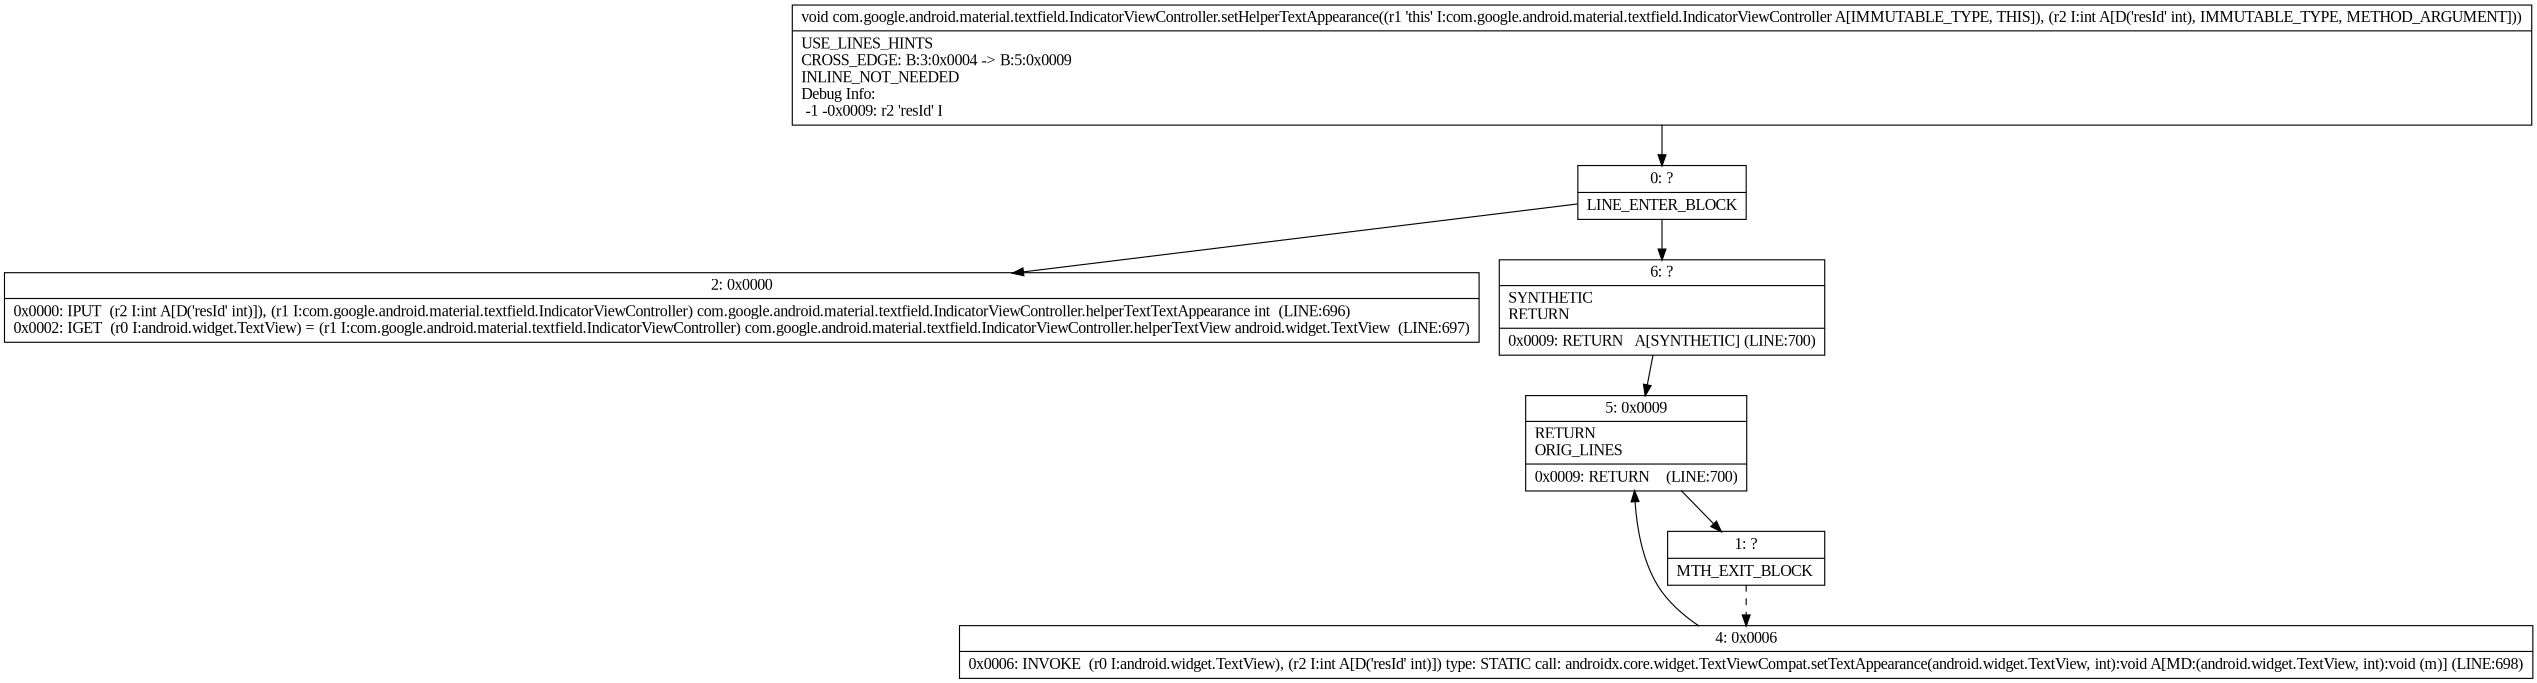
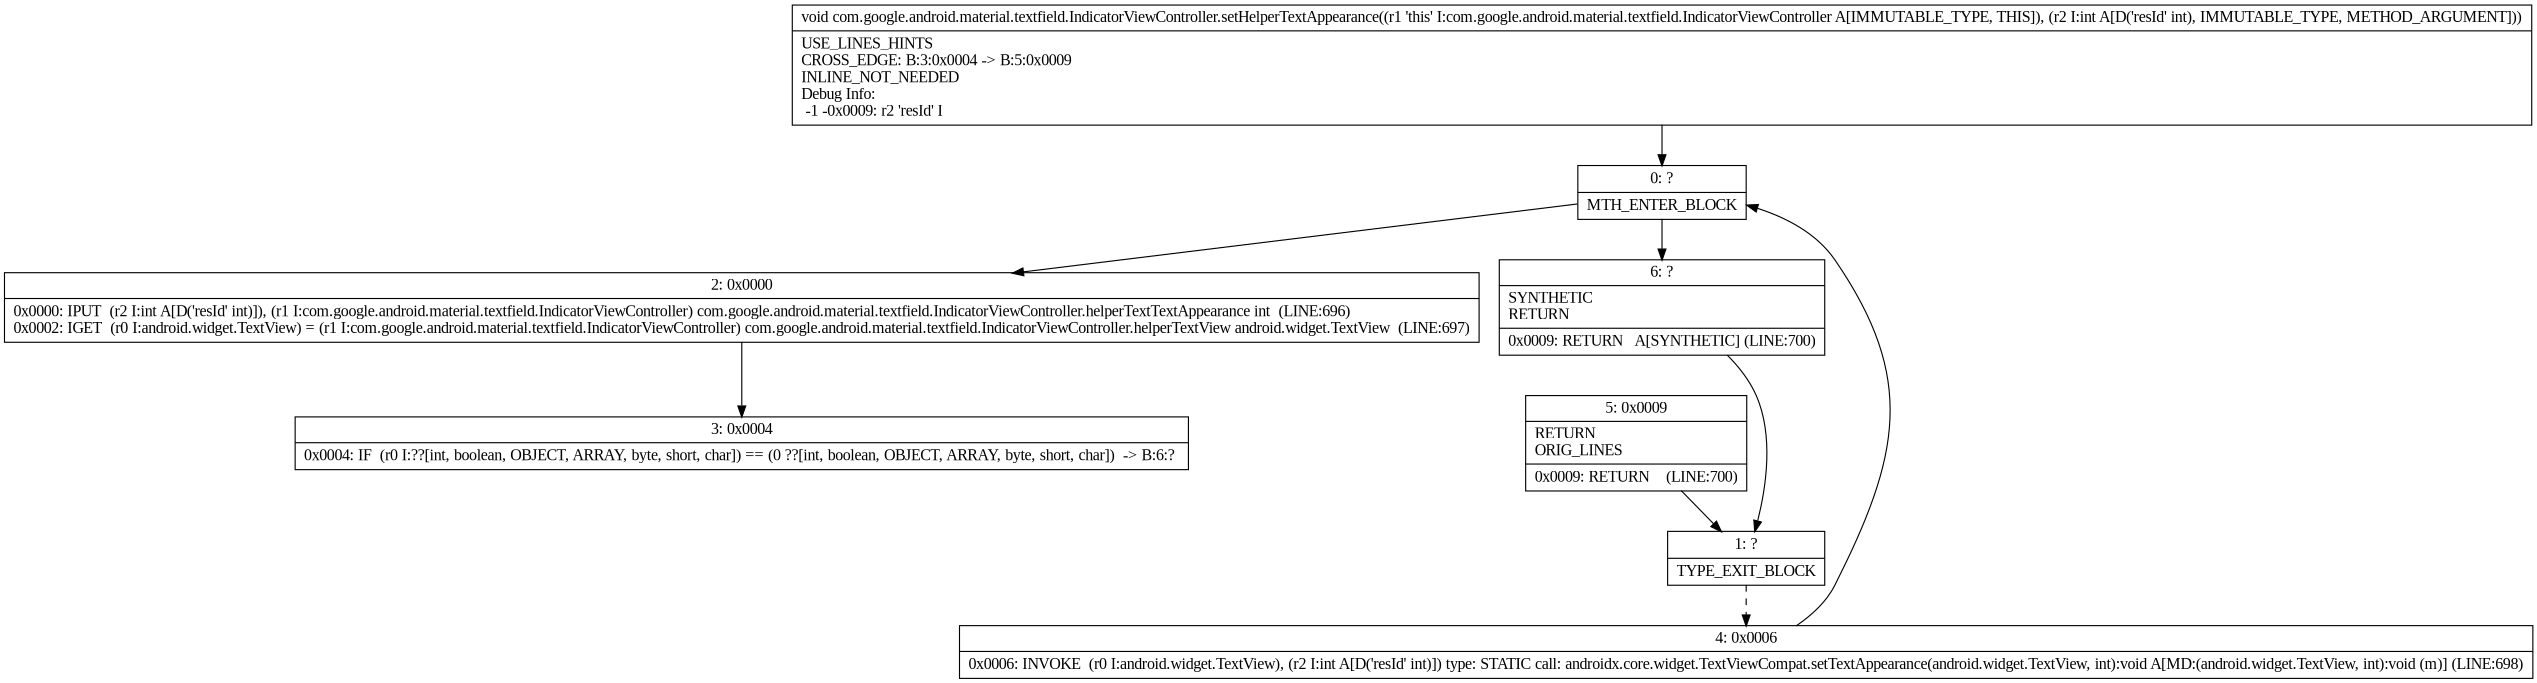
(1662, 205) -> (1662, 205)
(1650, 370) -> (1766, 433)
none -> (742, 443)
(1744, 571) -> (1746, 571)
(1651, 573) -> (1889, 403)
